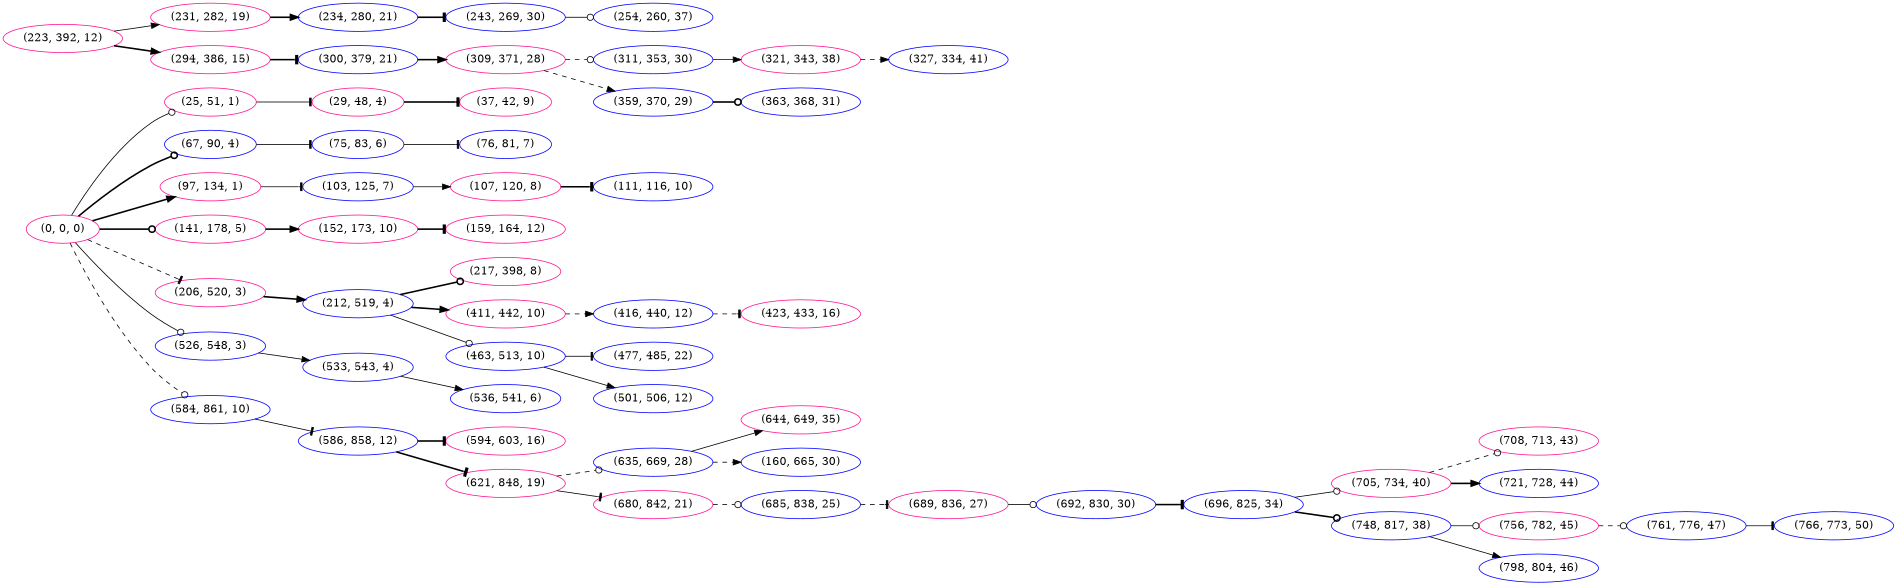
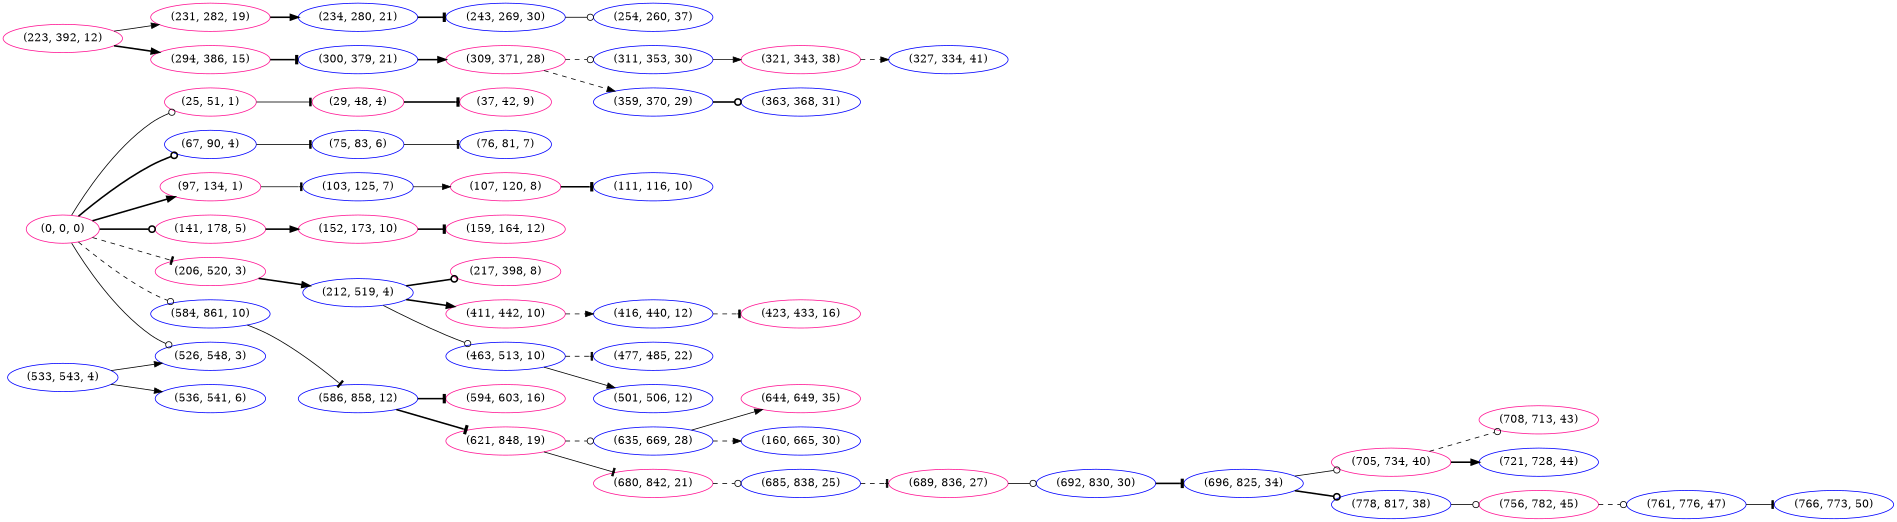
(280, 356) -> (133, 367)
(577, 356) -> (577, 356)
(1391, 526) -> (1391, 505)
(1539, 568) -> none
